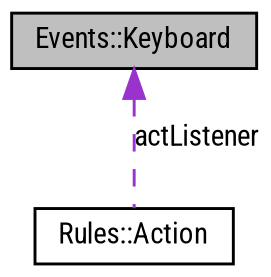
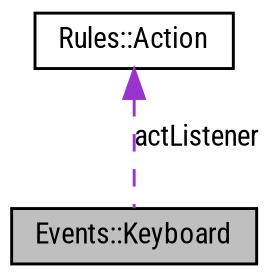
(134, 154) -> (134, 154)
